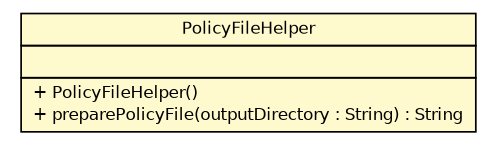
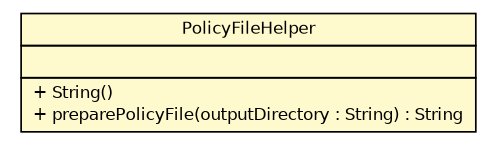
(116, 93) -> (74, 93)
